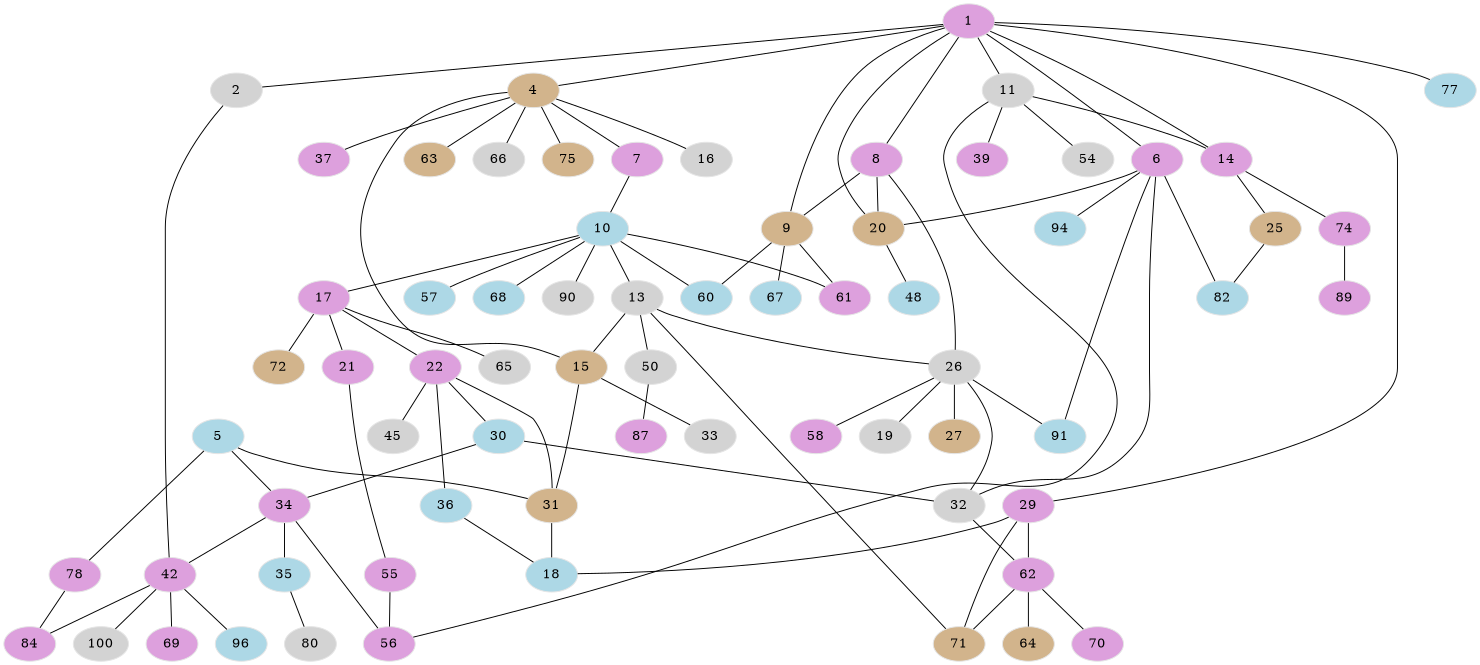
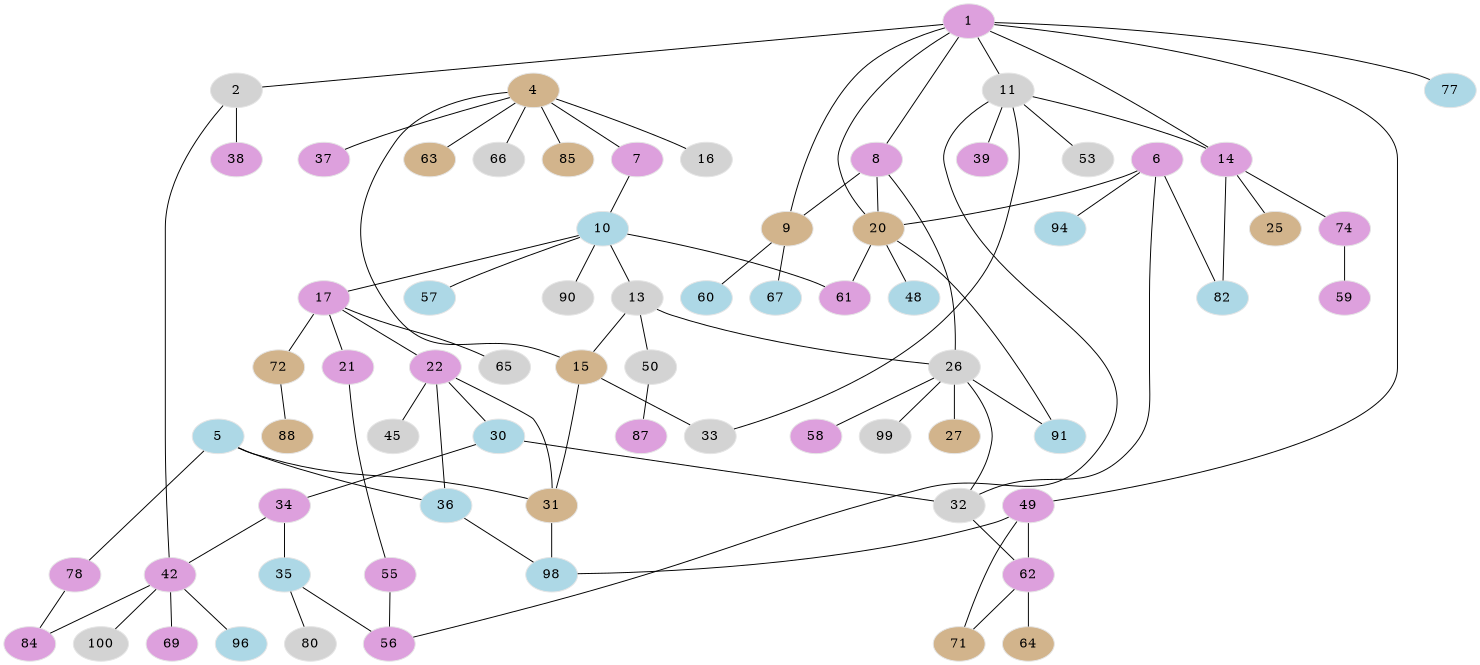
(751, 56) -> none
(1064, 89) -> none
none -> (236, 160)
(568, 160) -> (568, 160)
(1088, 160) -> (1088, 160)
(655, 263) -> none
(816, 263) -> (862, 263)
(1249, 263) -> (1224, 229)
(1105, 297) -> (984, 321)
(499, 298) -> none
(1345, 298) -> (1345, 298)
none -> (942, 321)
none -> (287, 436)
(885, 436) -> (885, 436)
(251, 471) -> (329, 477)
(798, 471) -> none
(1028, 506) -> (1028, 506)
(337, 575) -> (337, 609)
(552, 575) -> (552, 575)
(1098, 644) -> none
